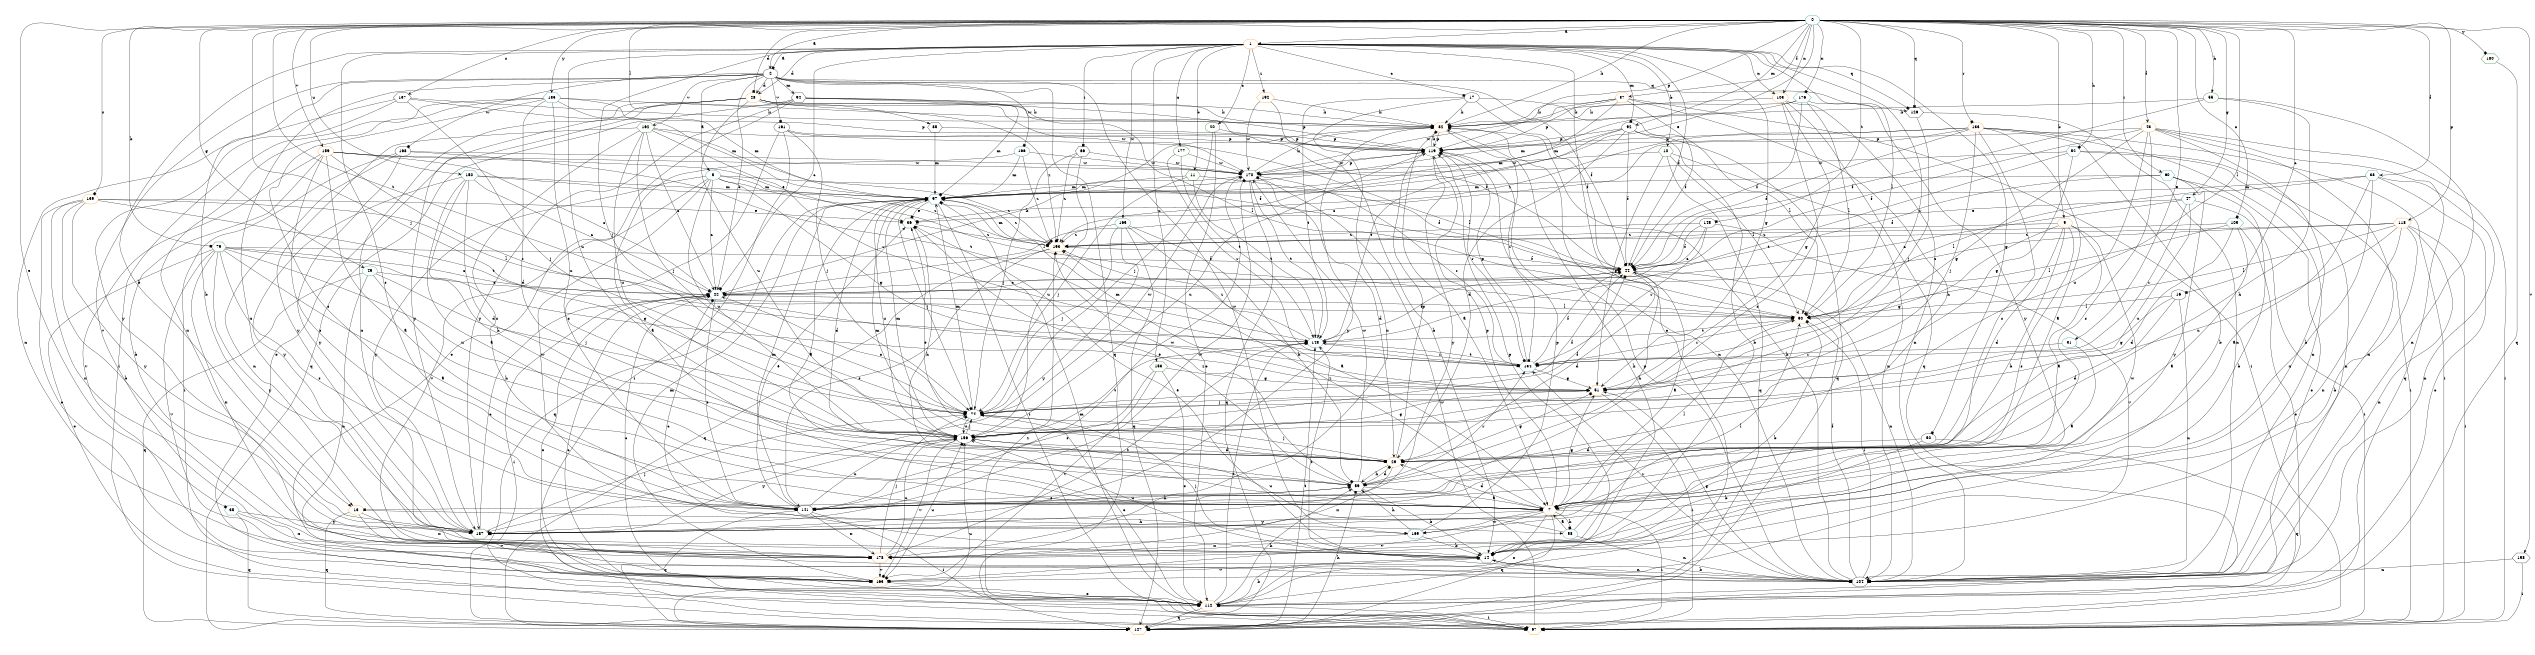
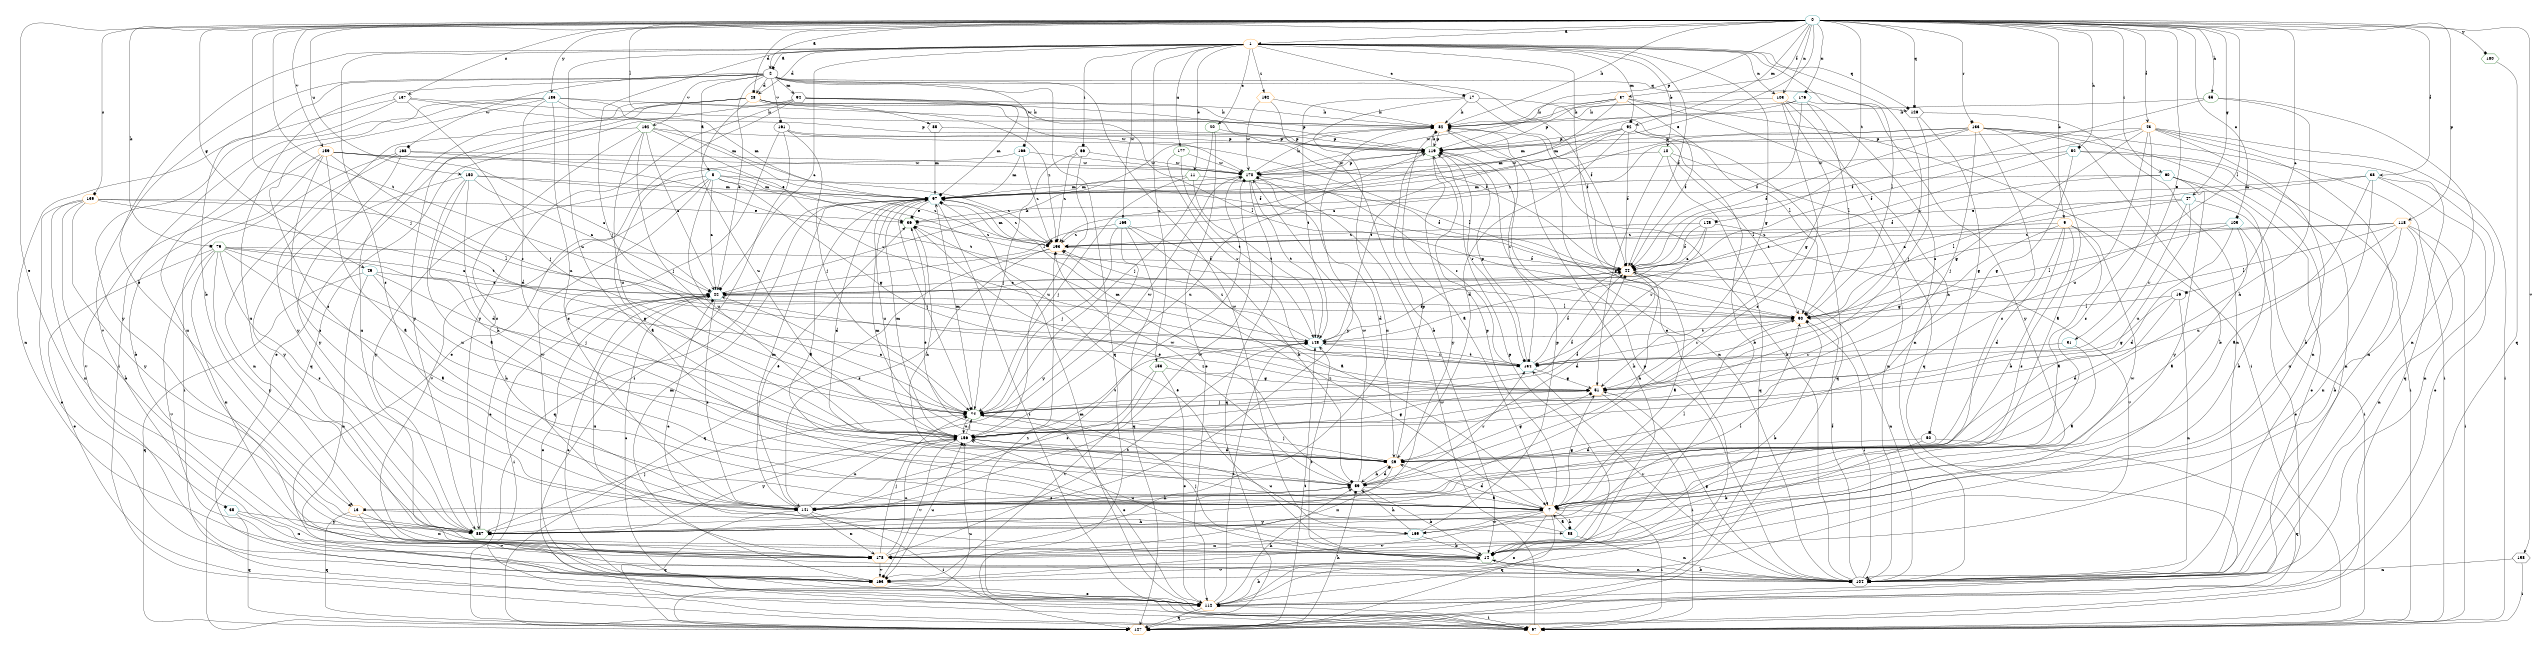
(1783, 59) -> (1977, 268)
none -> (607, 479)
(480, 534) -> (480, 534)
